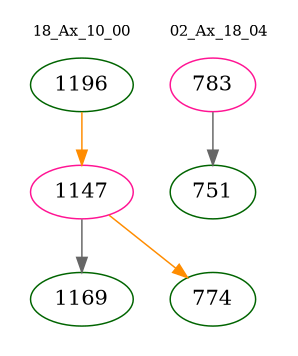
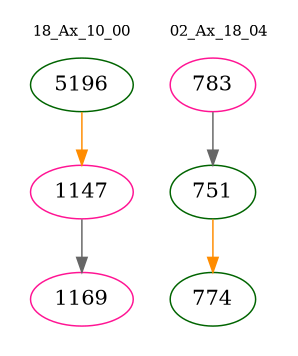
(82, 85) -> (82, 85)
(136, 236) -> (213, 238)
(82, 299) -> (82, 299)
